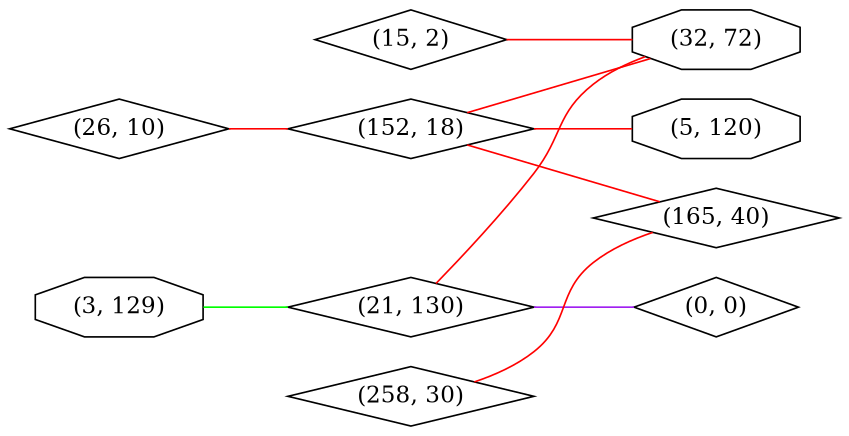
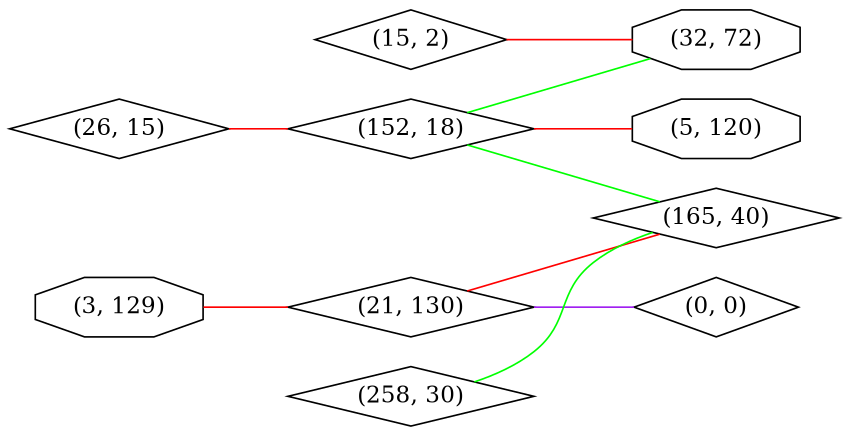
(559, 86) -> (559, 86)
(119, 129) -> (119, 129)
(564, 173) -> (564, 173)
(530, 178) -> (564, 263)
(246, 307) -> (246, 307)
(559, 318) -> (559, 318)
